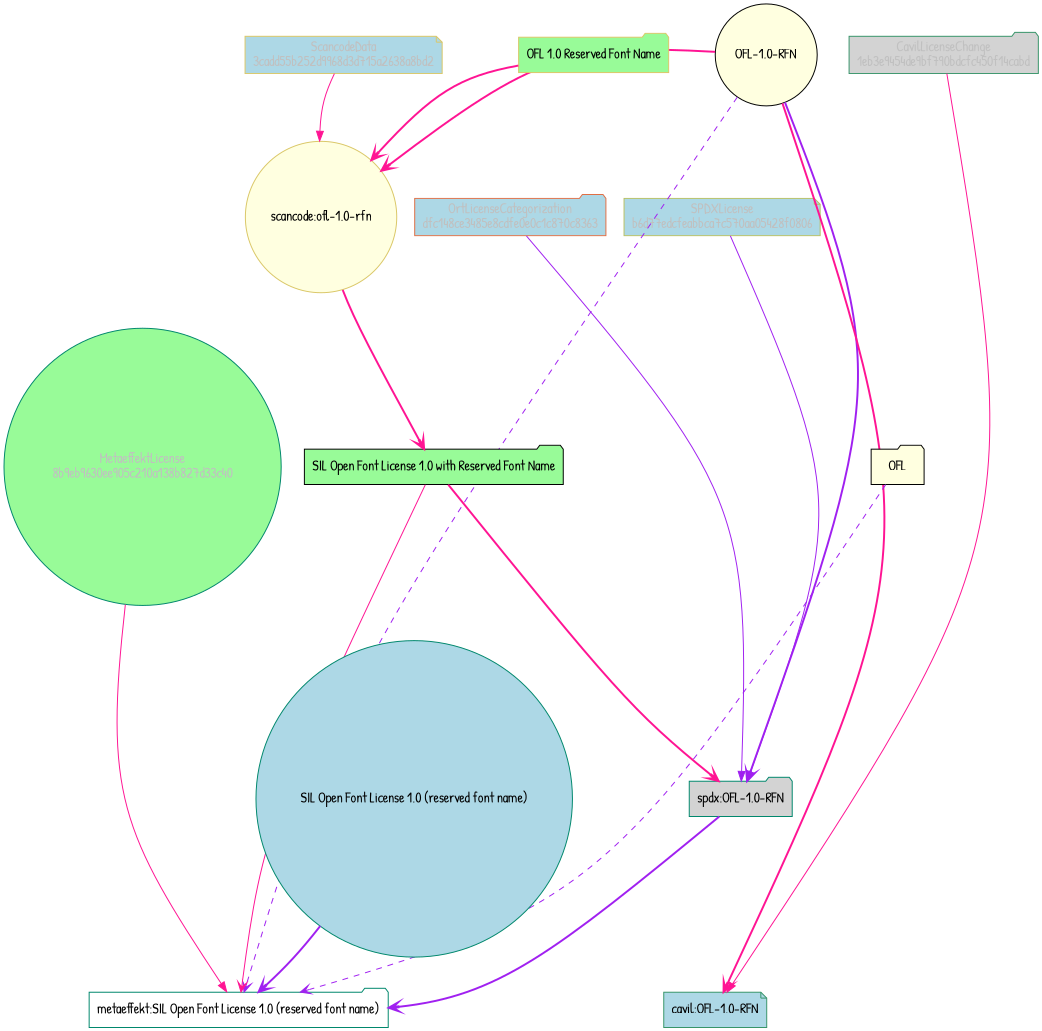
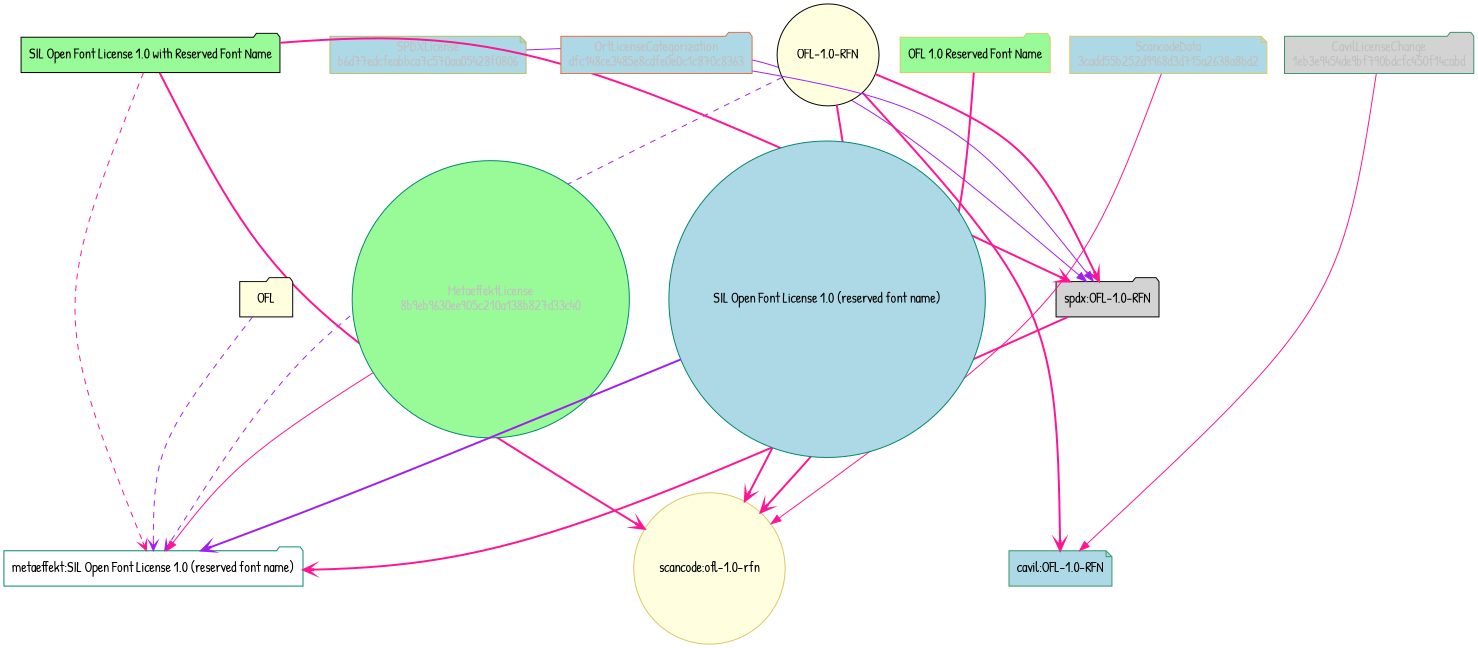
(379, 366) -> (356, 340)
(851, 439) -> (1011, 145)
(313, 726) -> (75, 307)
(741, 799) -> (1108, 299)
(571, 934) -> (700, 477)
